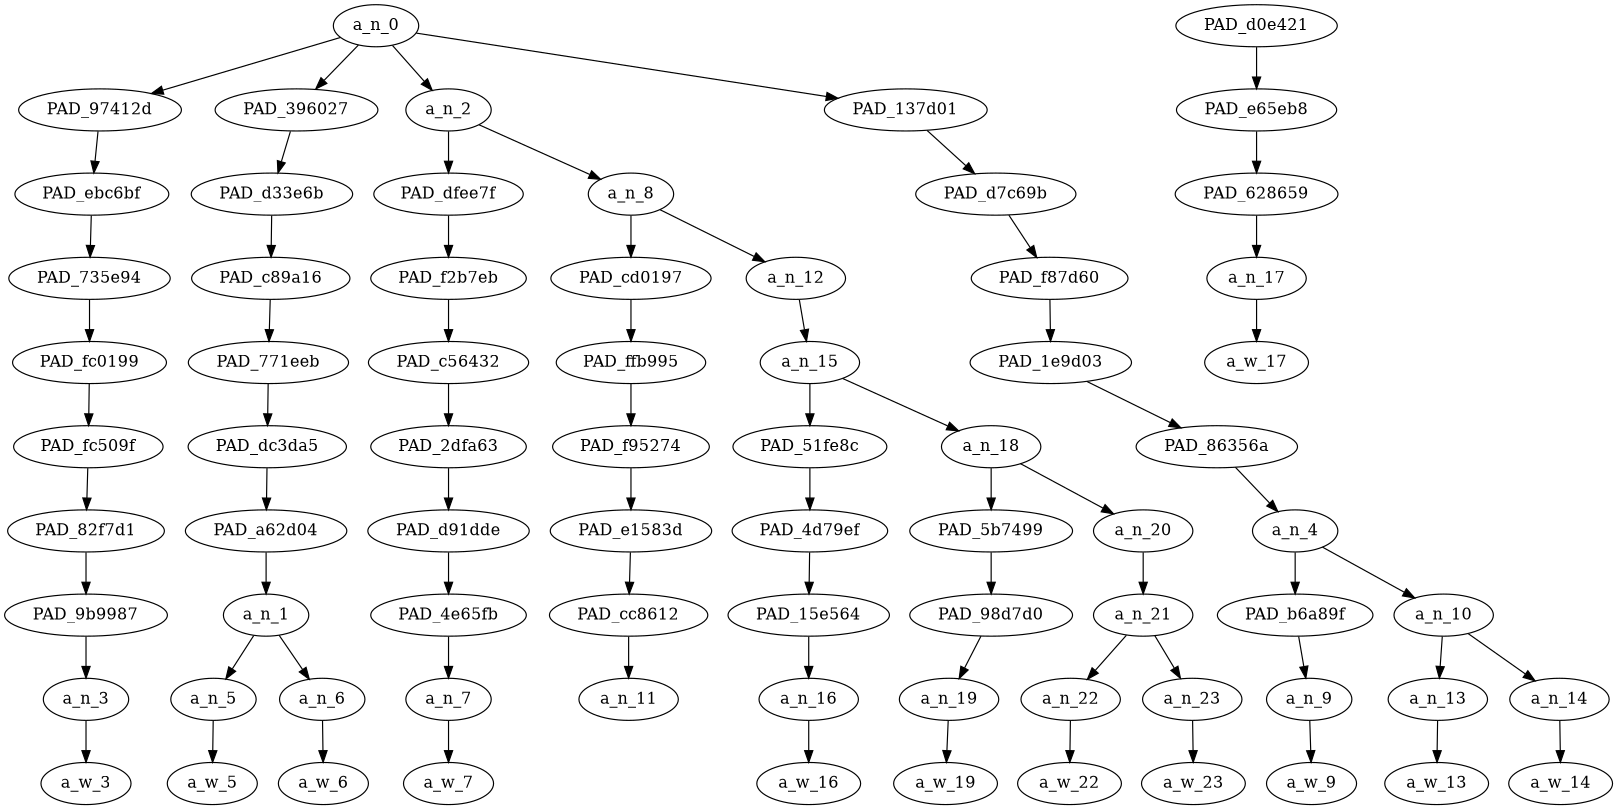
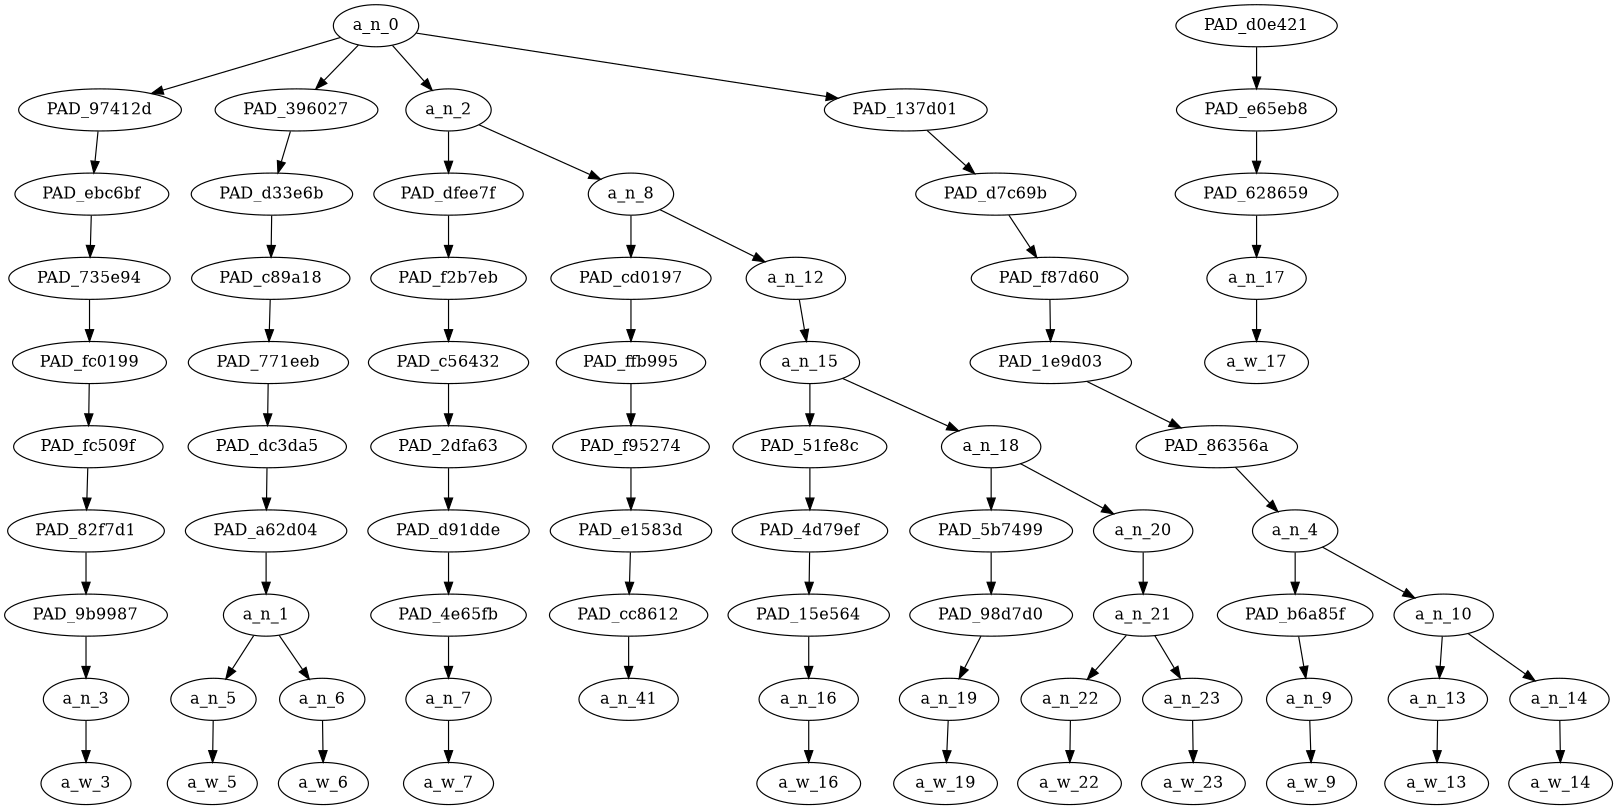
(271, 278) -> (271, 278)
(1295, 615) -> (1295, 615)
(629, 699) -> (629, 699)
